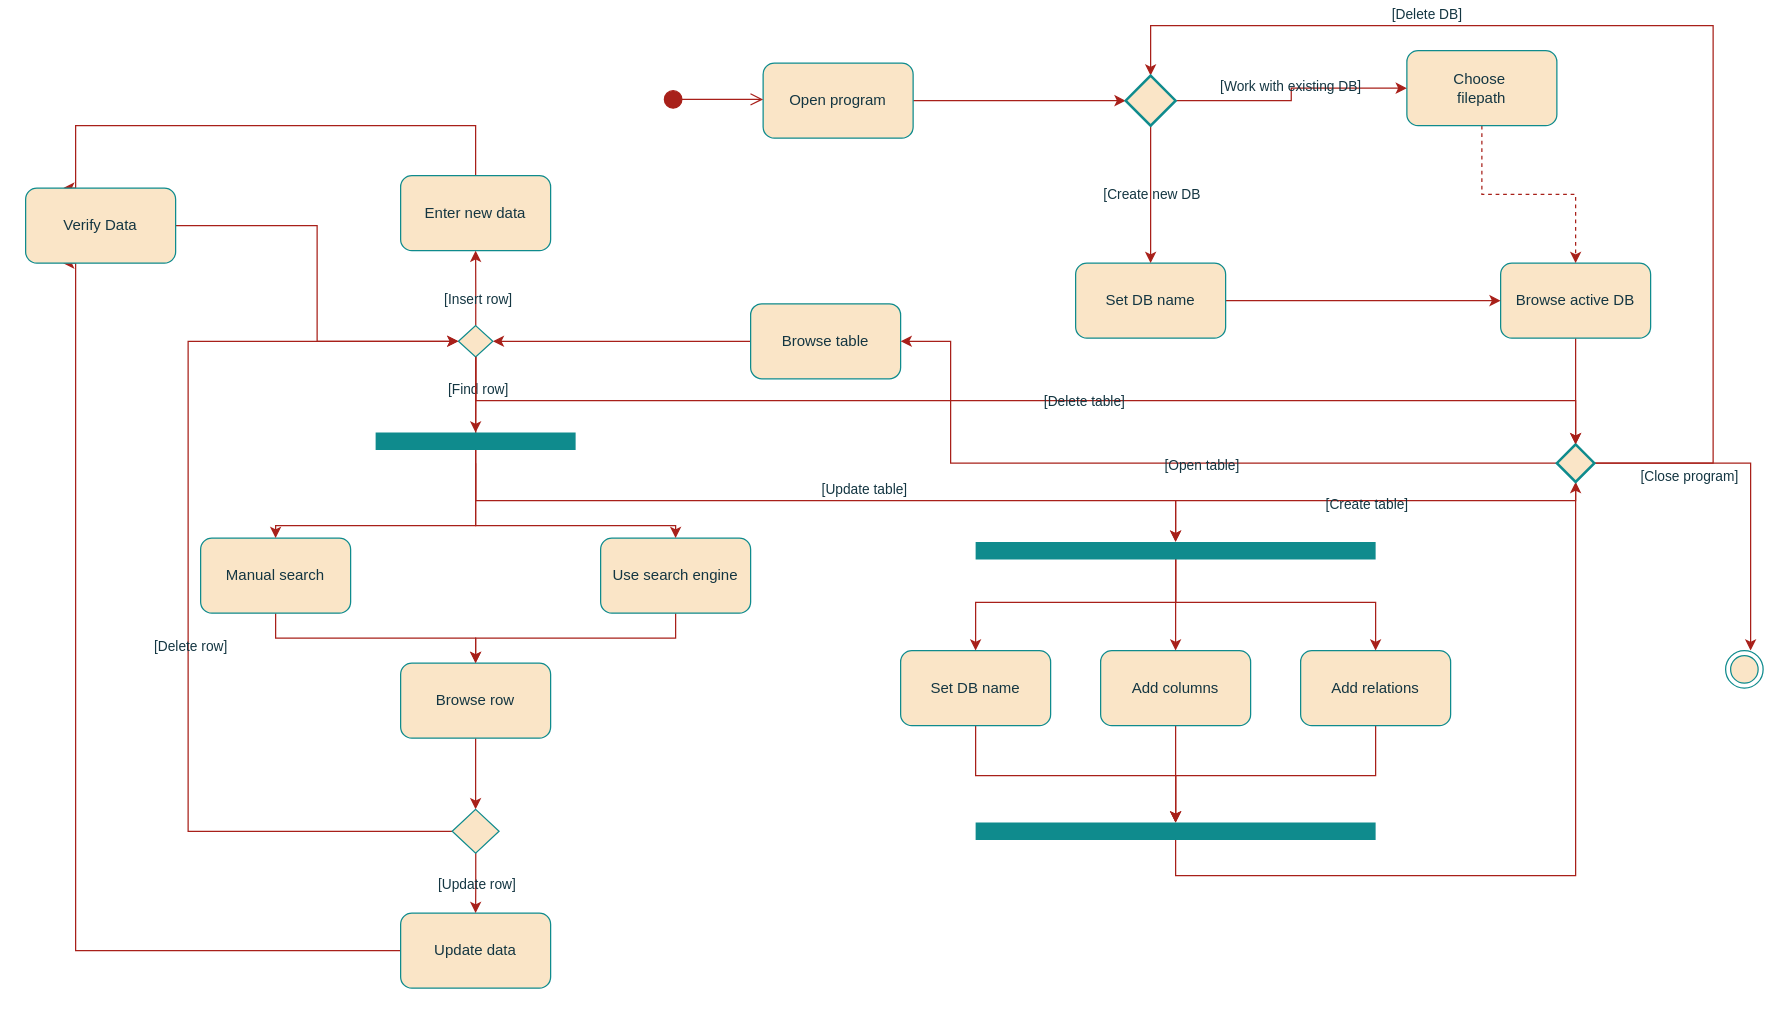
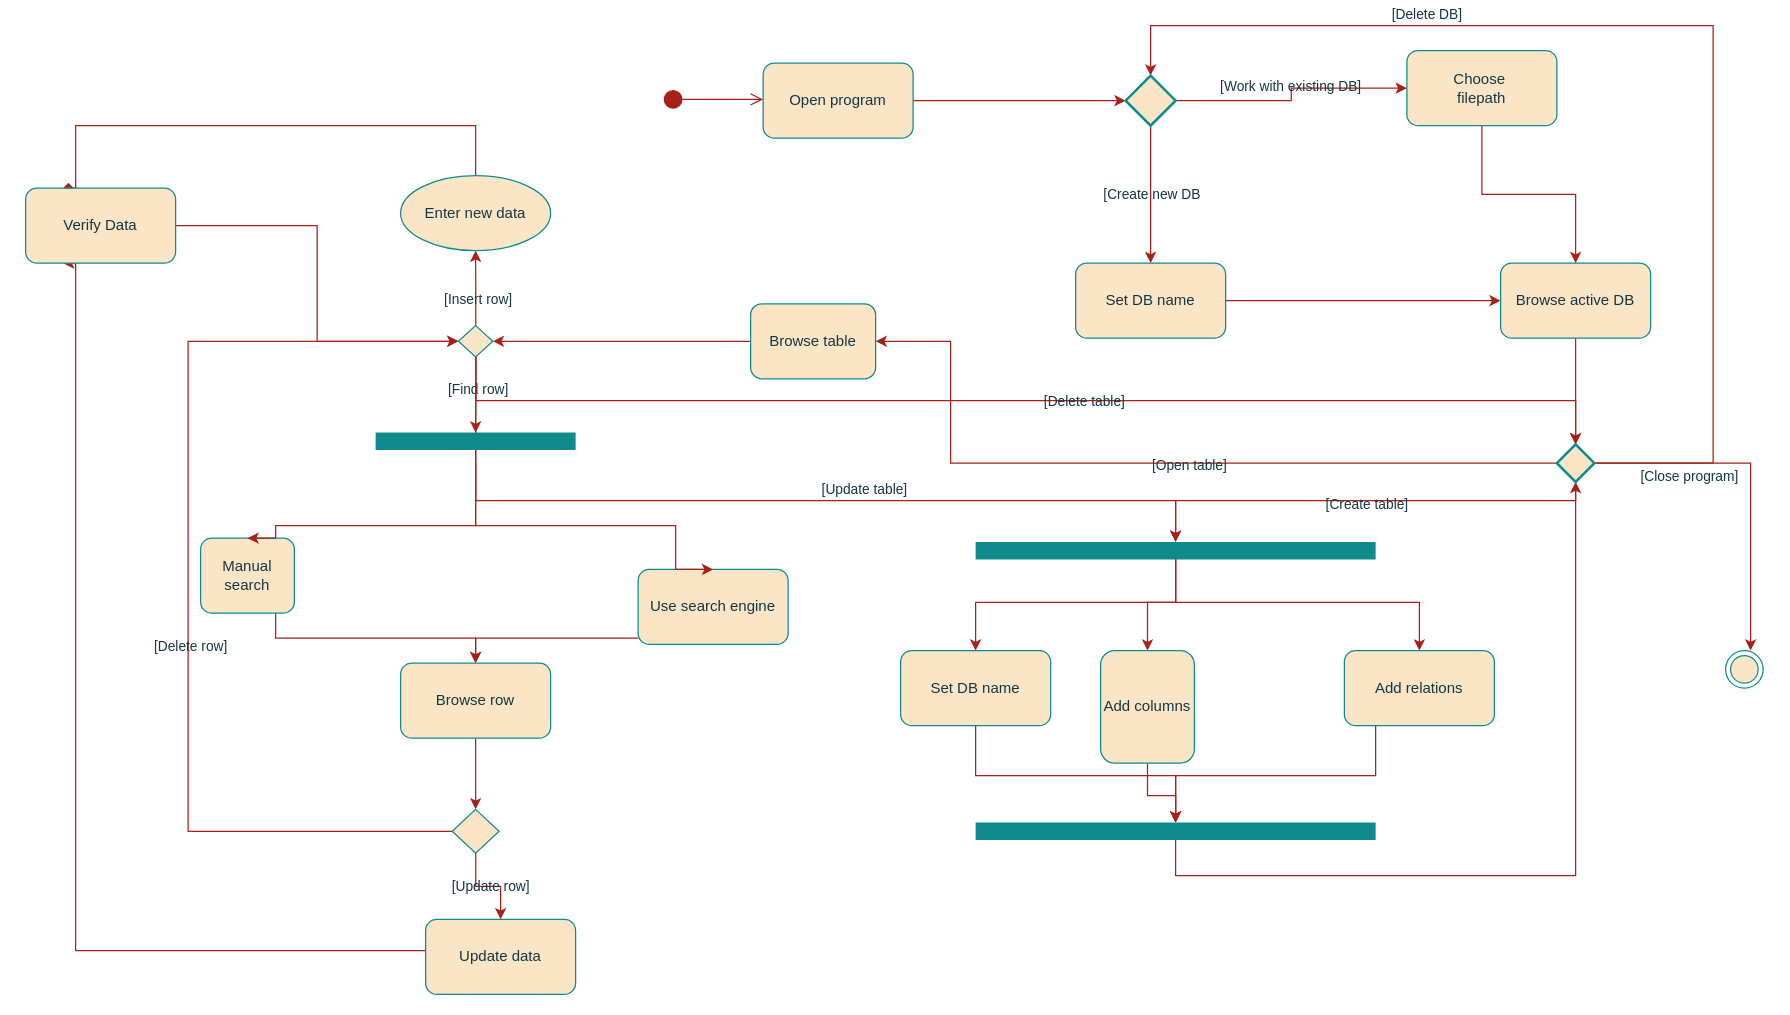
(76, 184) -> (76, 184)
(1525, 194) -> (1525, 194)
(476, 213) -> (476, 213)
(826, 341) -> (813, 341)
(276, 576) -> (248, 576)
(676, 576) -> (713, 607)
(1176, 688) -> (1148, 707)
(1376, 688) -> (1419, 688)
(476, 951) -> (501, 957)
